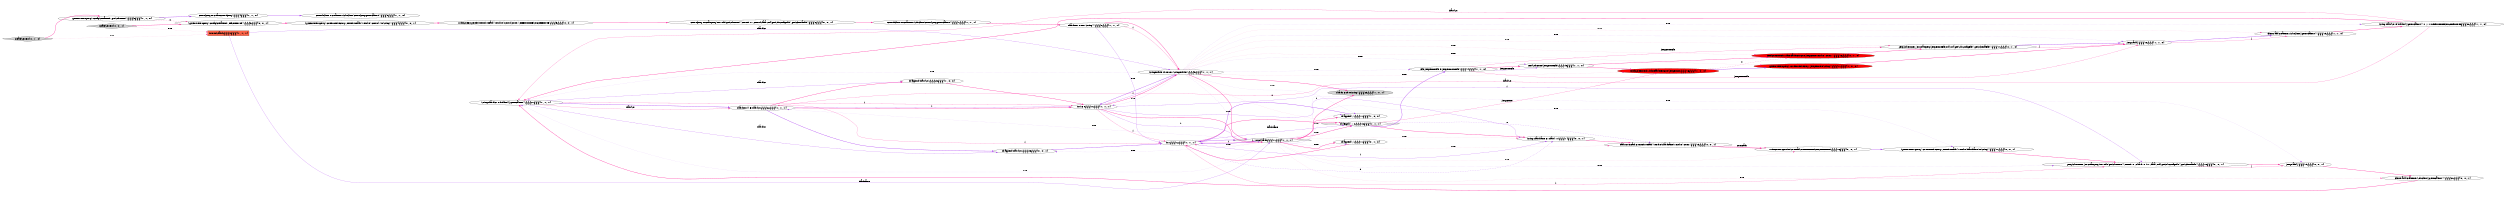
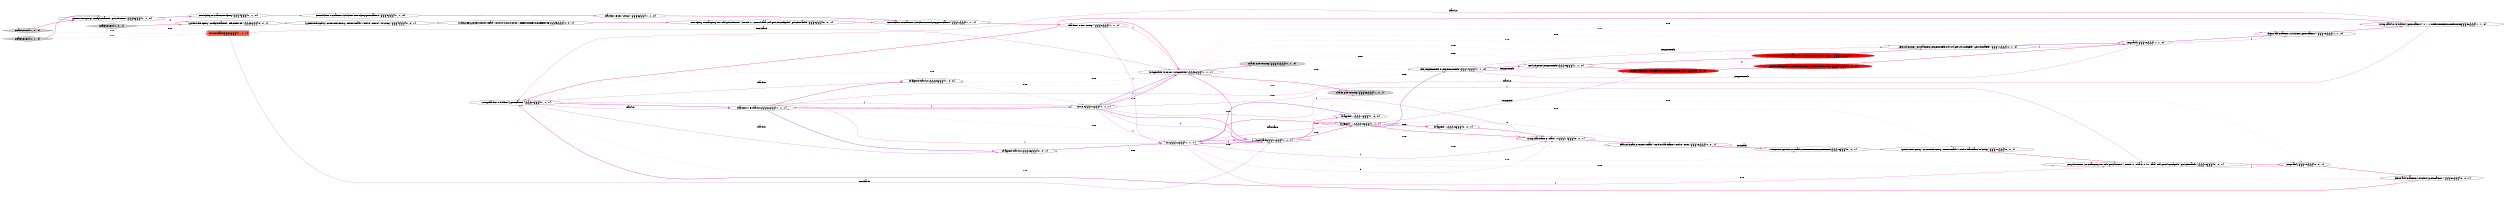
none -> (630, 16)
(762, 29) -> (762, 29)
none -> (28, 31)
none -> (1272, 64)
(1133, 79) -> (1133, 79)
none -> (1065, 82)
none -> (983, 86)
(1007, 93) -> (1007, 93)
(1272, 95) -> (1272, 95)
(1324, 110) -> (1324, 110)
none -> (1453, 127)
(1360, 142) -> none
(864, 182) -> (864, 182)
